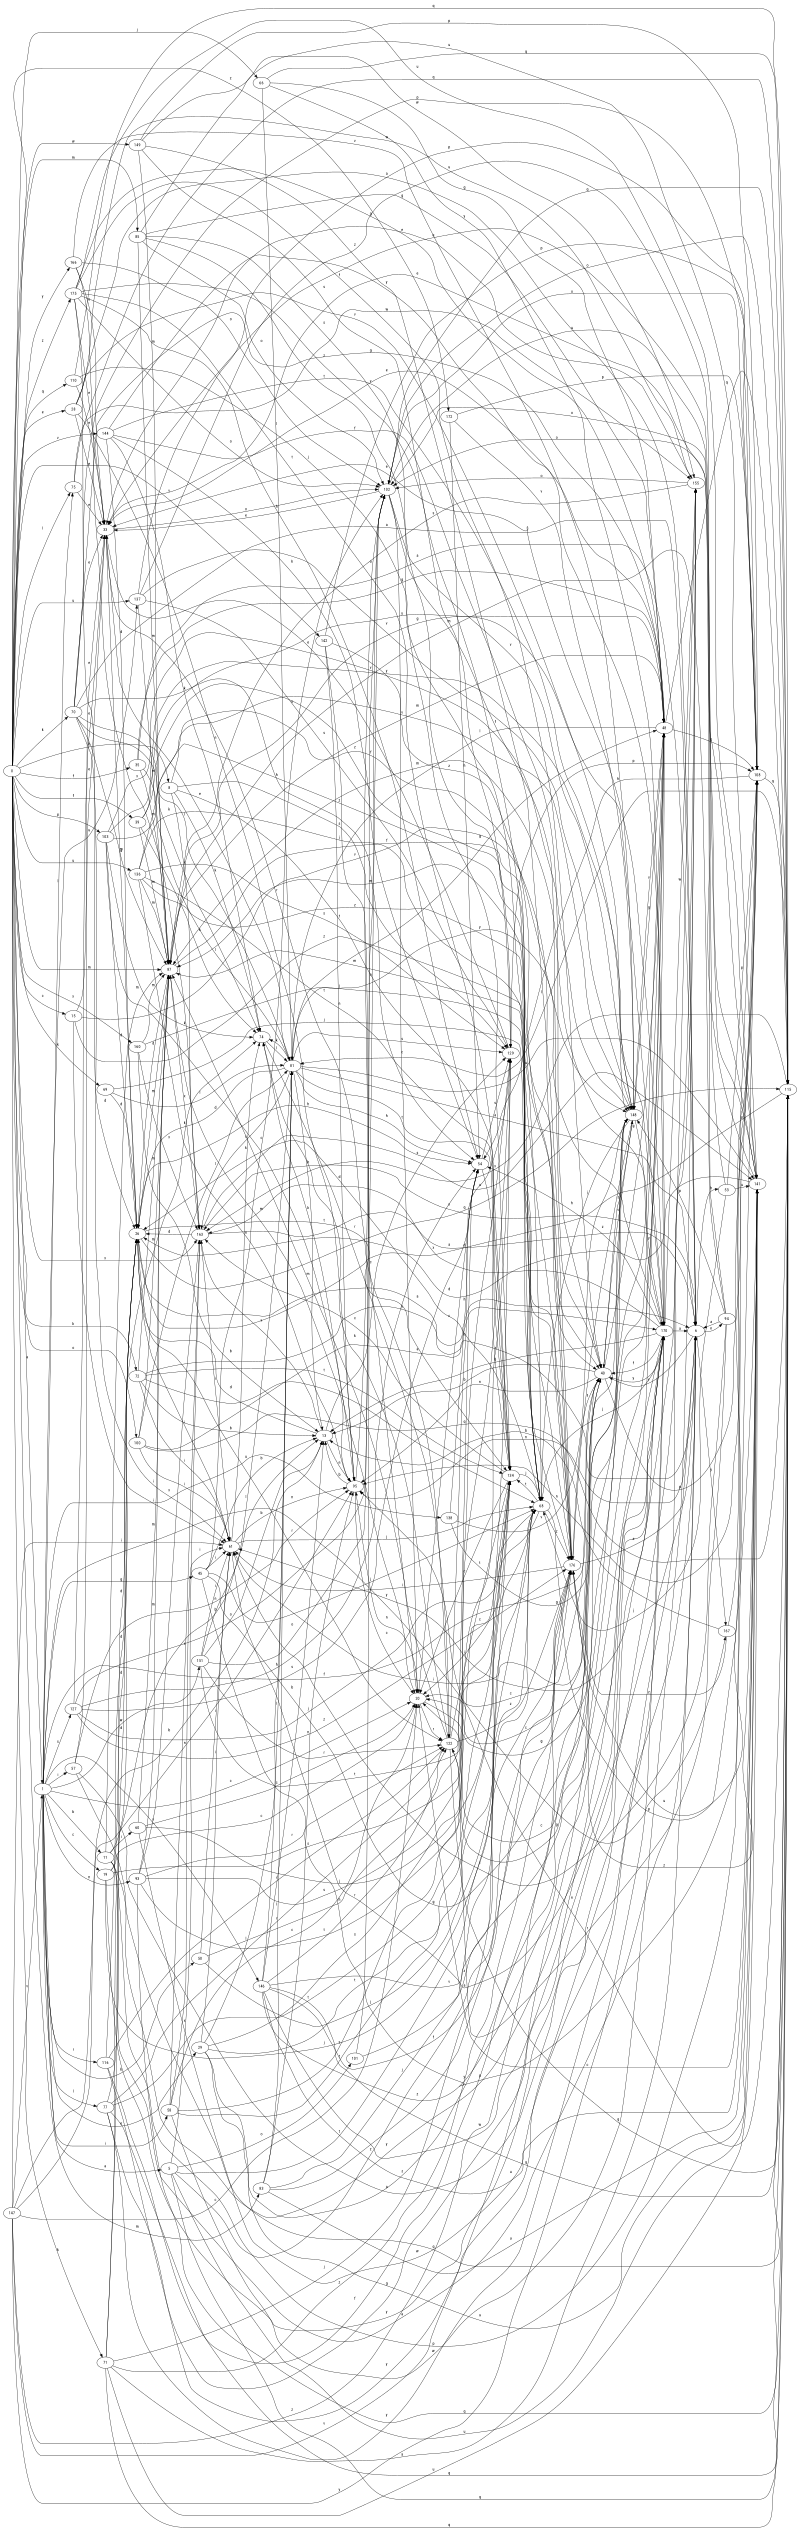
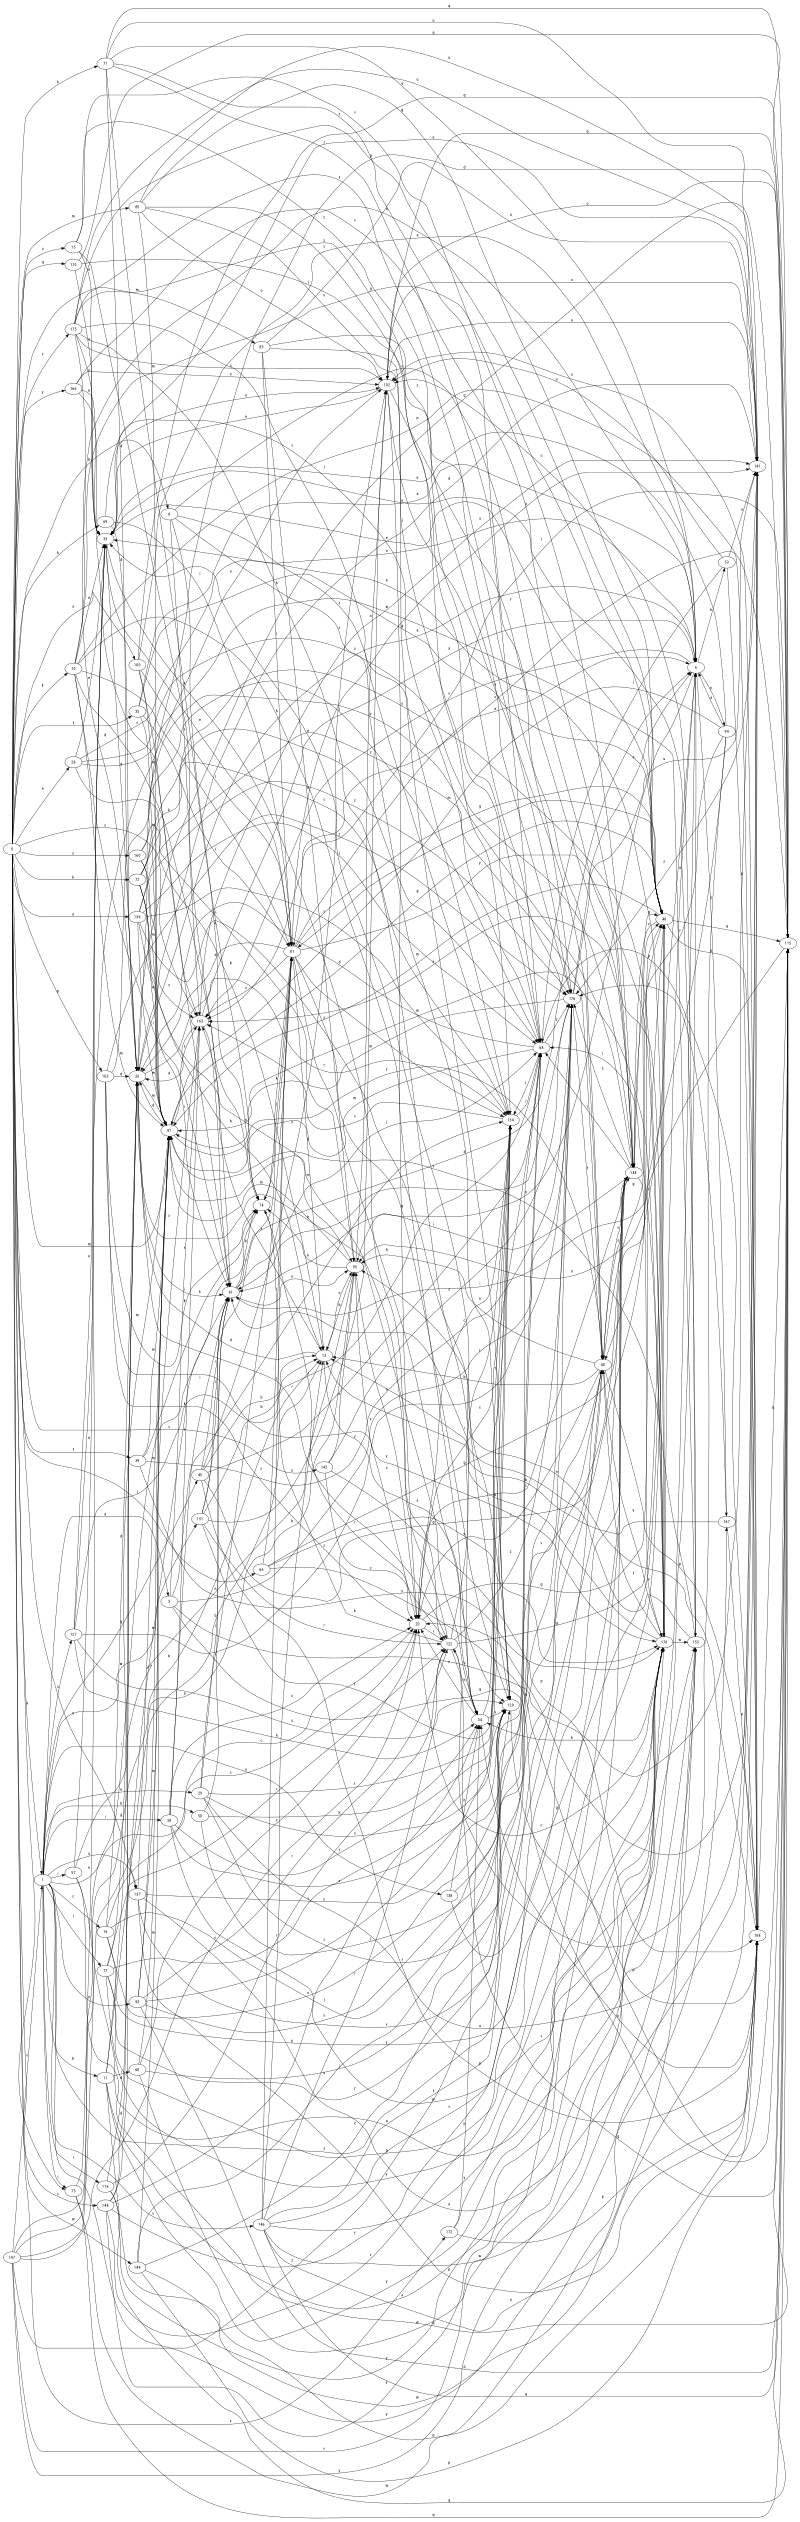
(680, 1191) -> (680, 930)
(355, 2059) -> none
